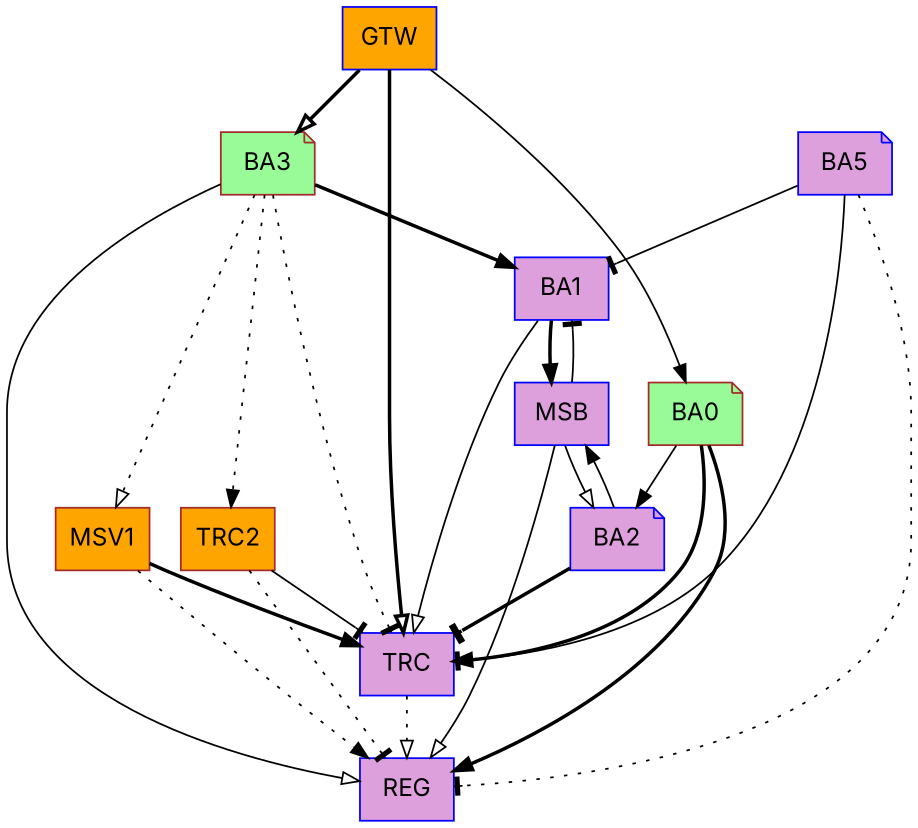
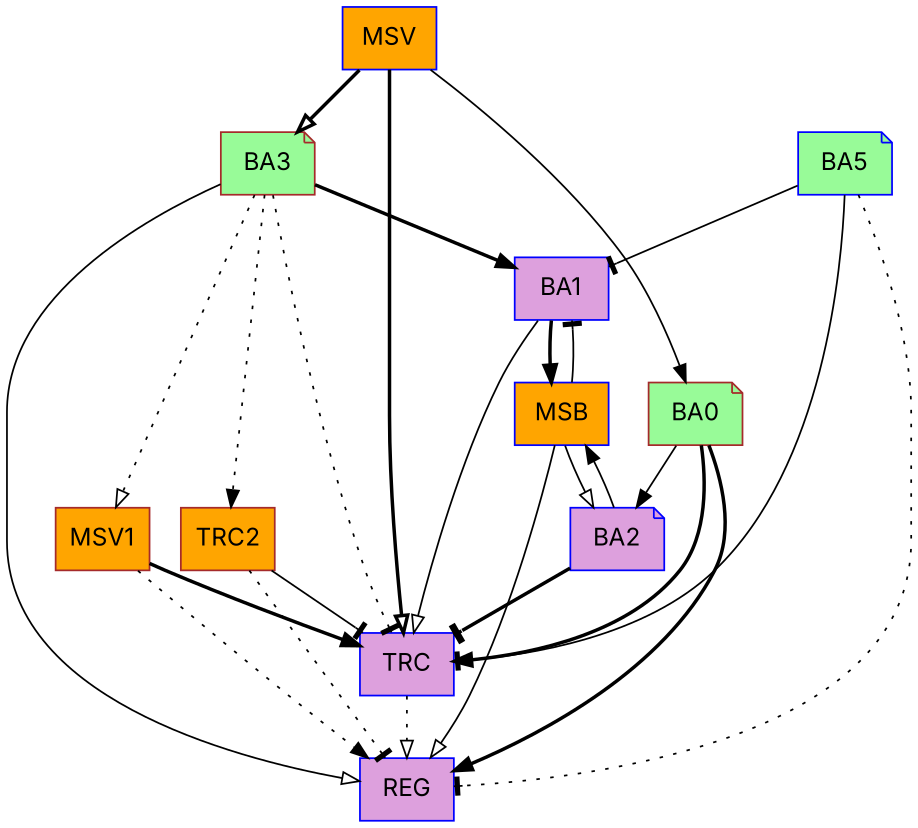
(390, 38) -> (390, 38)
(845, 163) -> (845, 163)
(562, 414) -> (562, 414)
